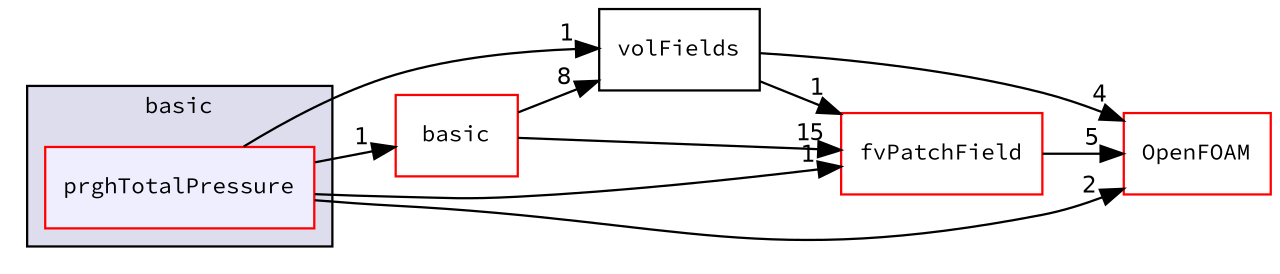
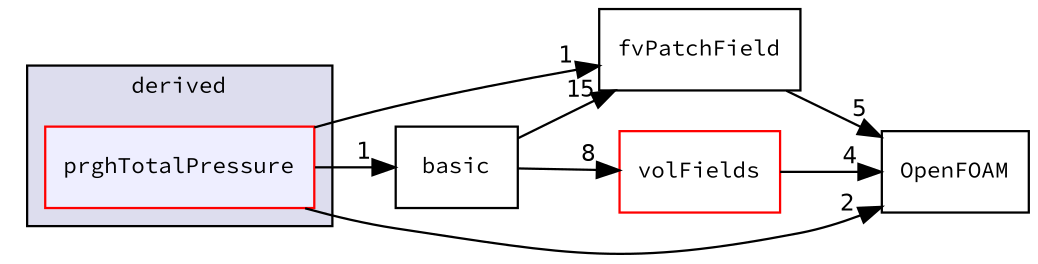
(679, 50) -> (700, 172)
(402, 73) -> none
(790, 93) -> none
(180, 107) -> (180, 87)
(457, 136) -> (457, 167)
(942, 154) -> (700, 50)
(1197, 154) -> (955, 172)
